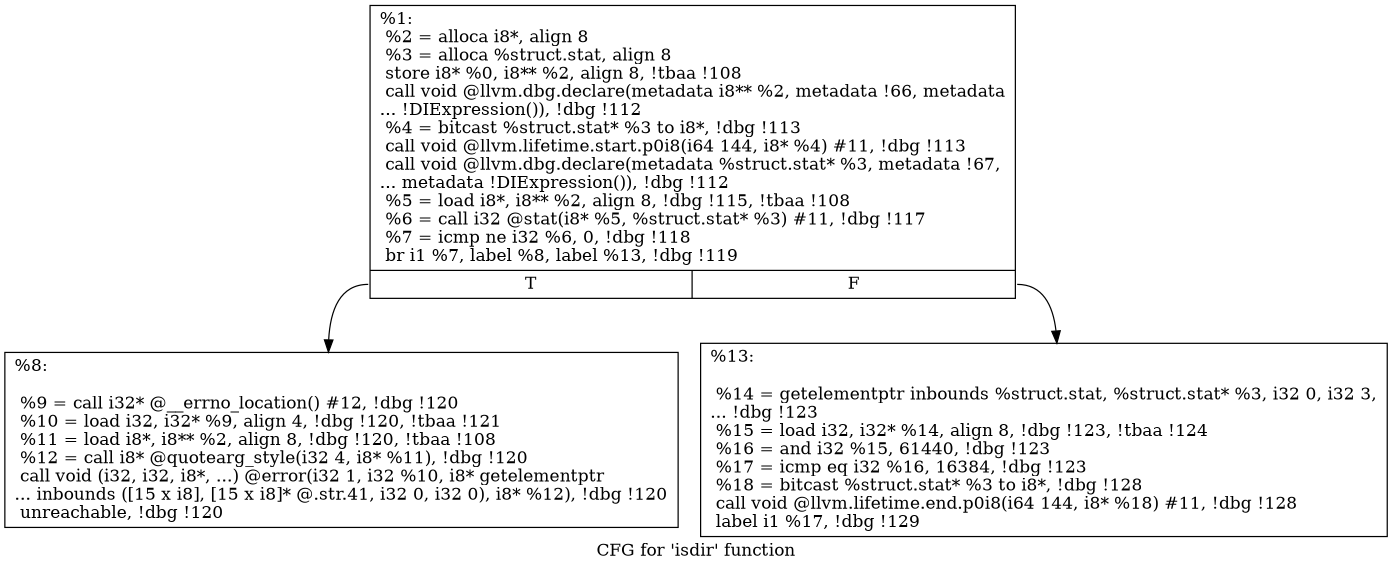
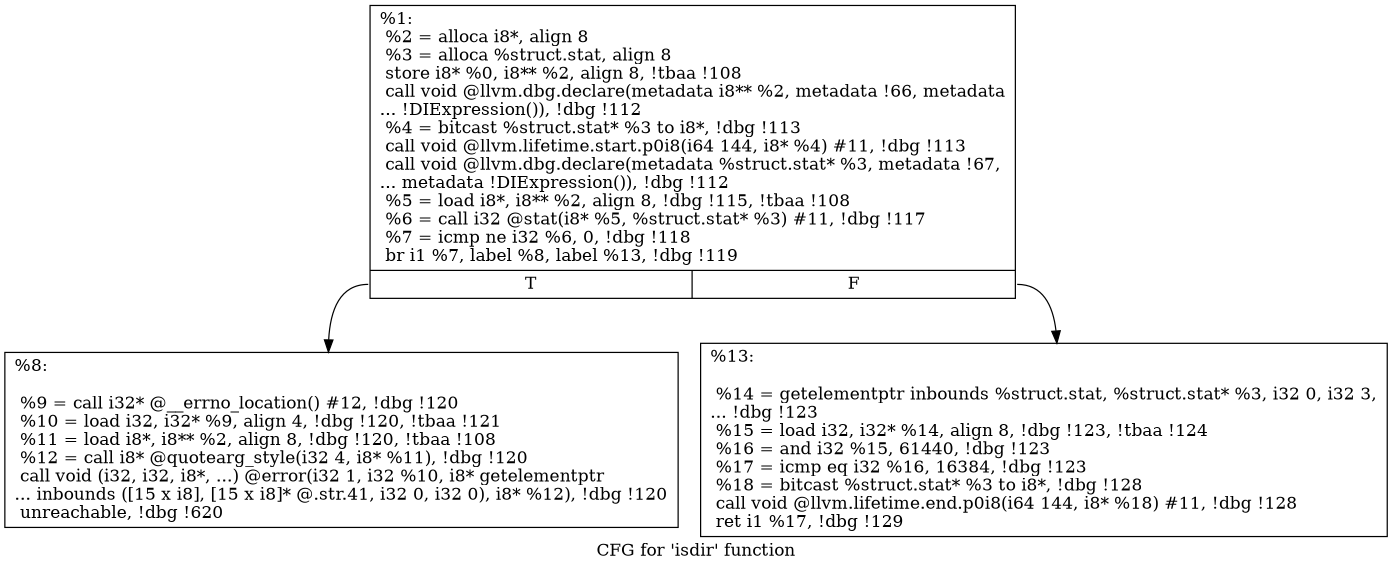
(119, 513) -> (119, 513)
(815, 522) -> (808, 522)
